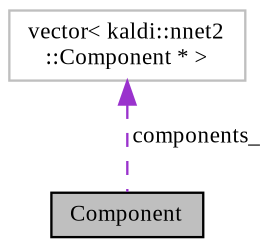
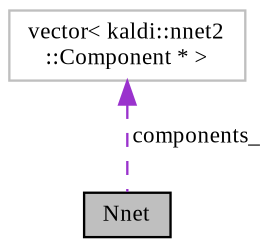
(127, 215) -> (127, 215)
